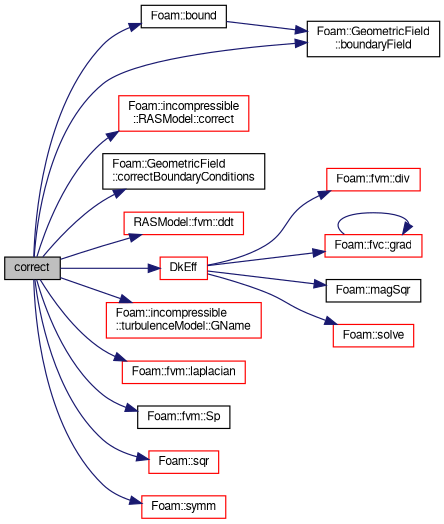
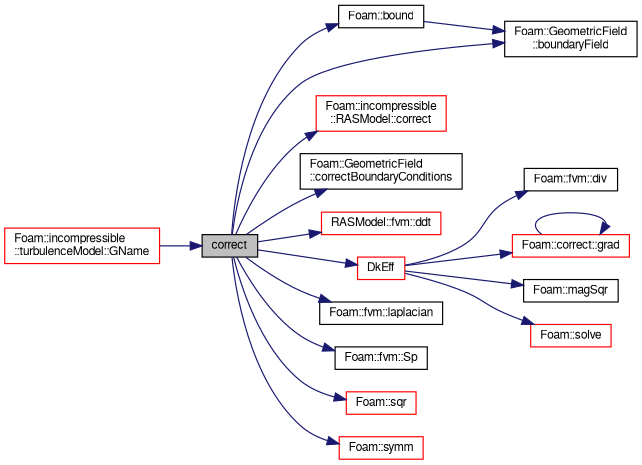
(373, 180) -> (571, 180)
(373, 246) -> (571, 246)
(90, 288) -> (175, 246)
(184, 372) -> (381, 313)
